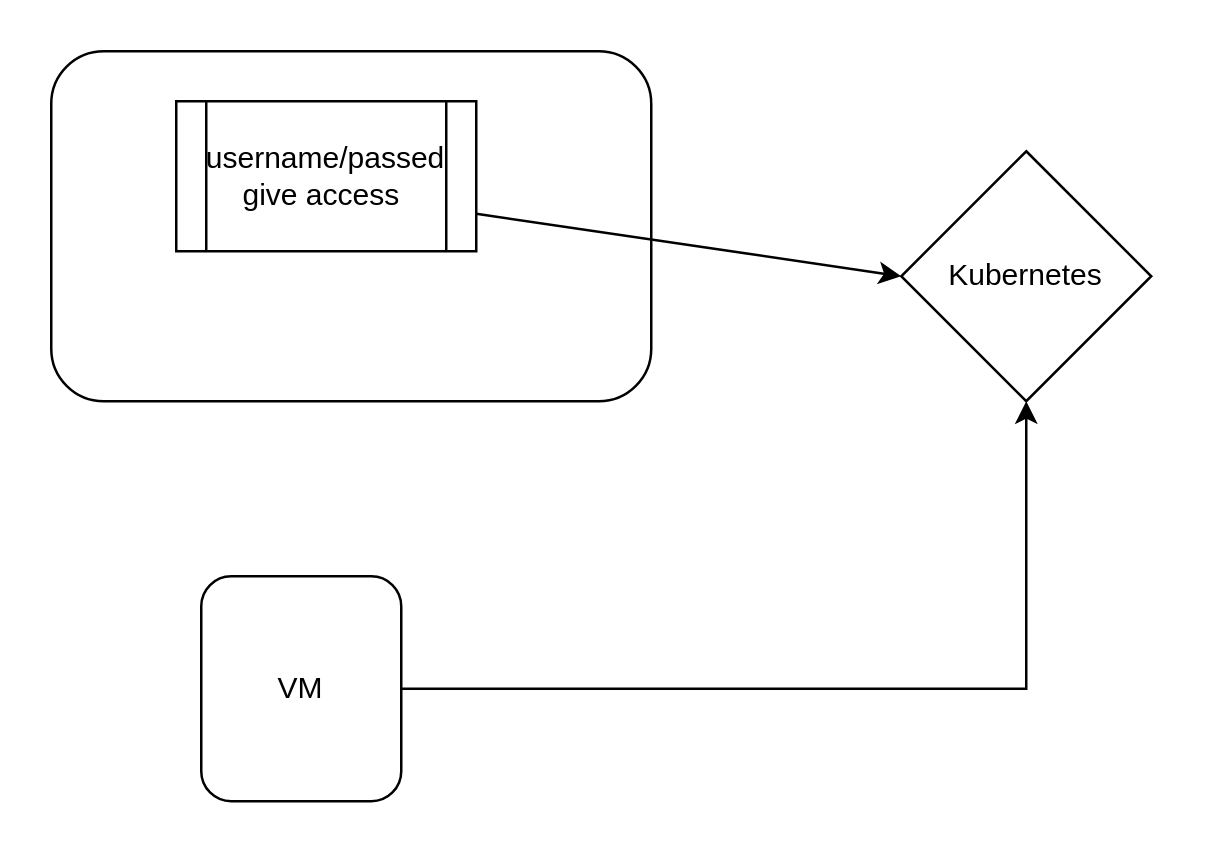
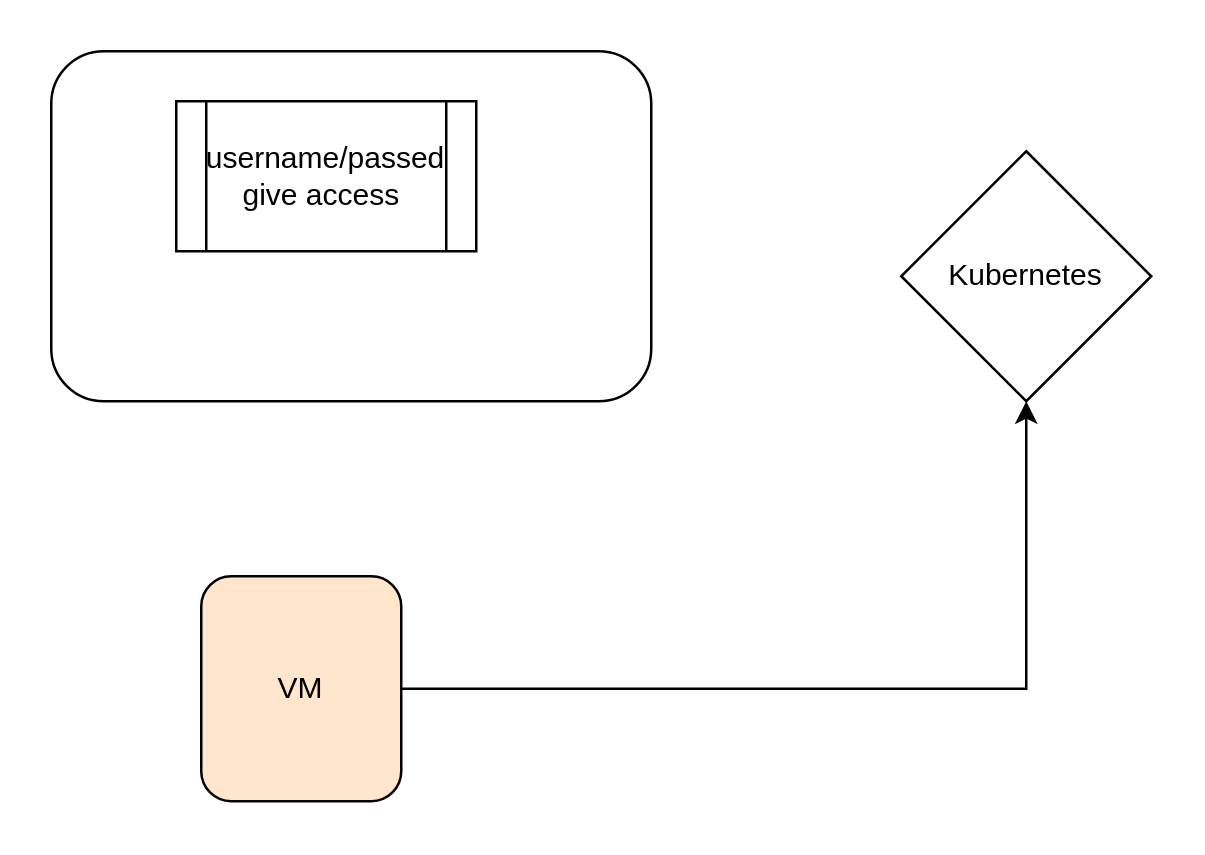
(680, 244) -> none
(301, 689) -> (301, 689)
